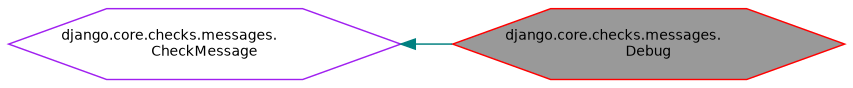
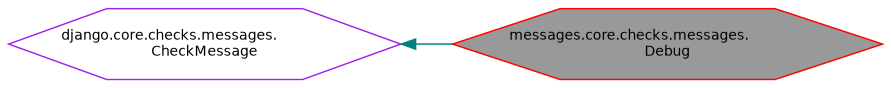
(649, 44) -> (668, 44)
